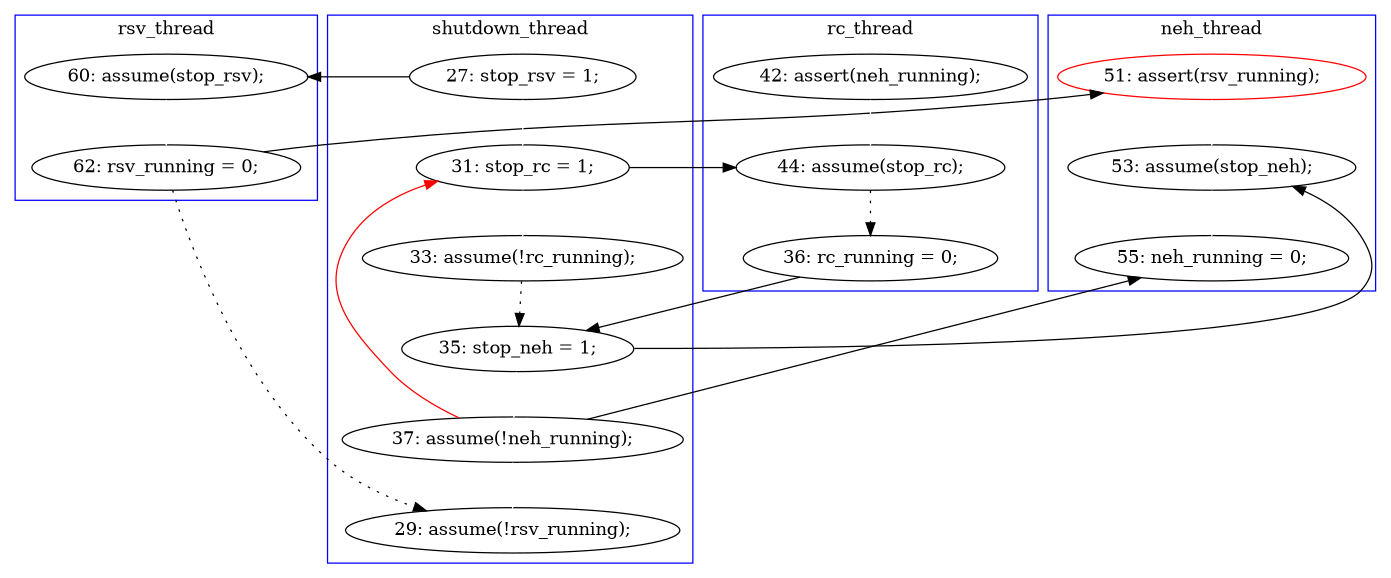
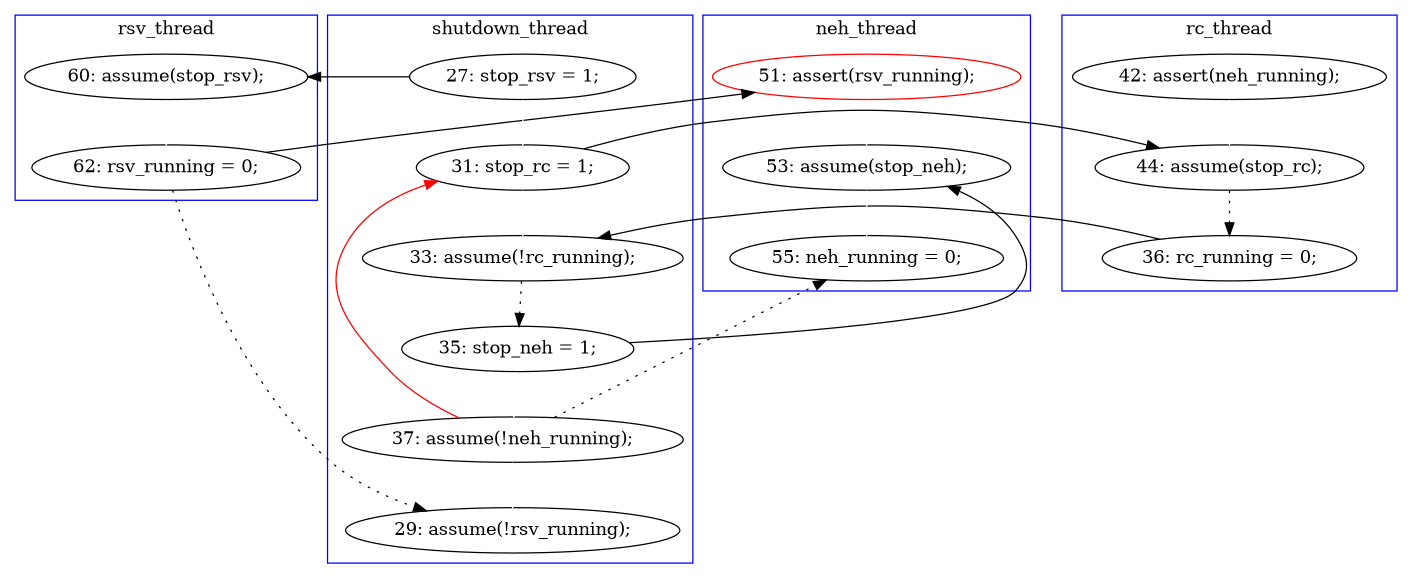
(704, 301) -> (885, 206)
(831, 357) -> (685, 352)
